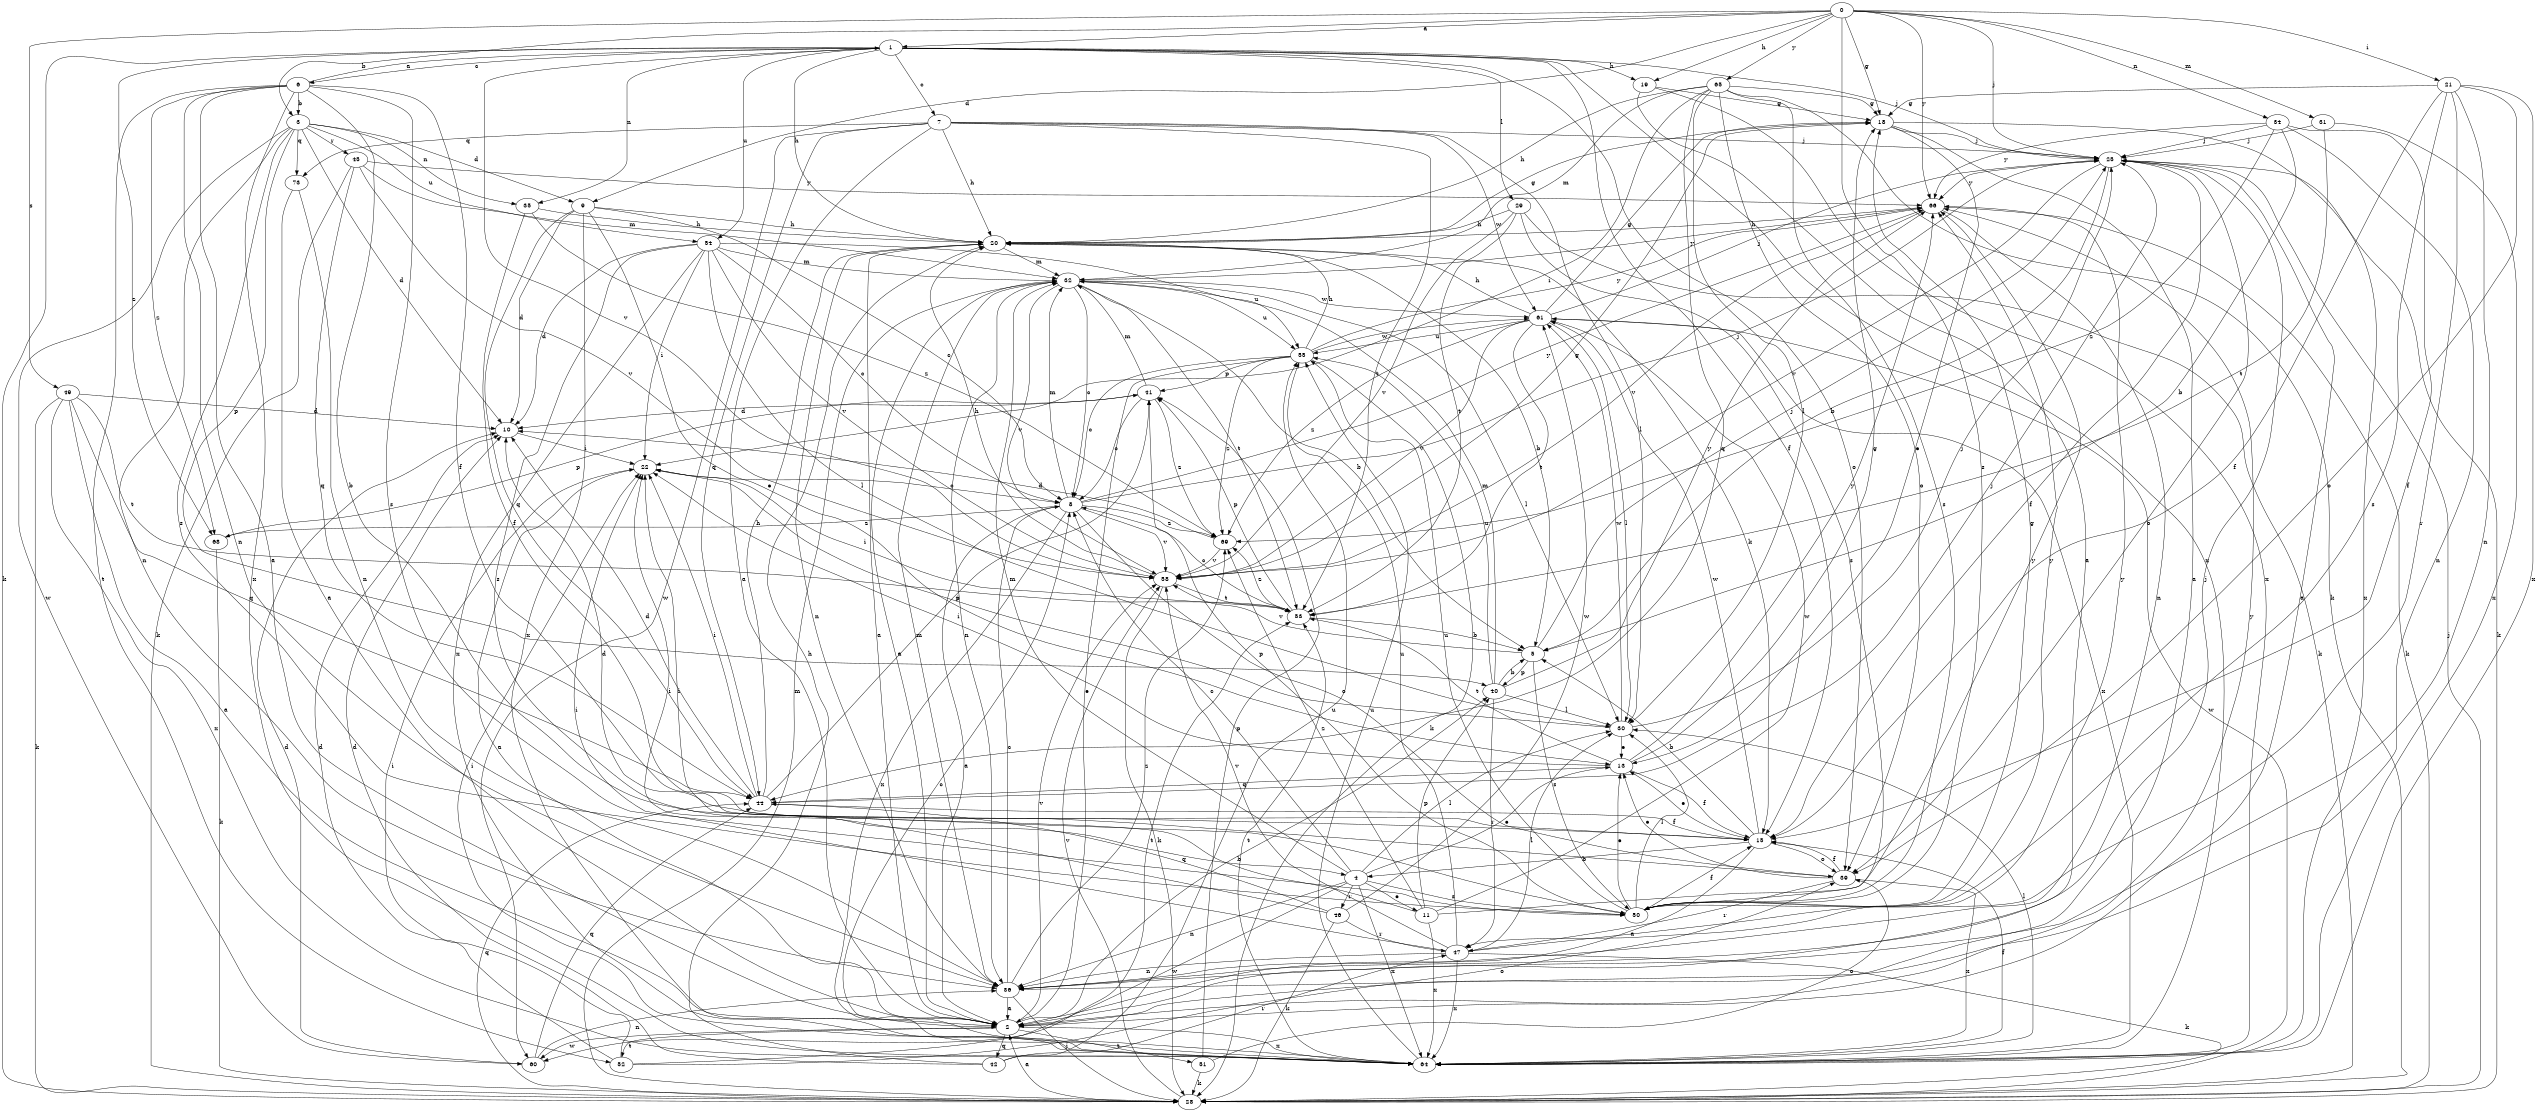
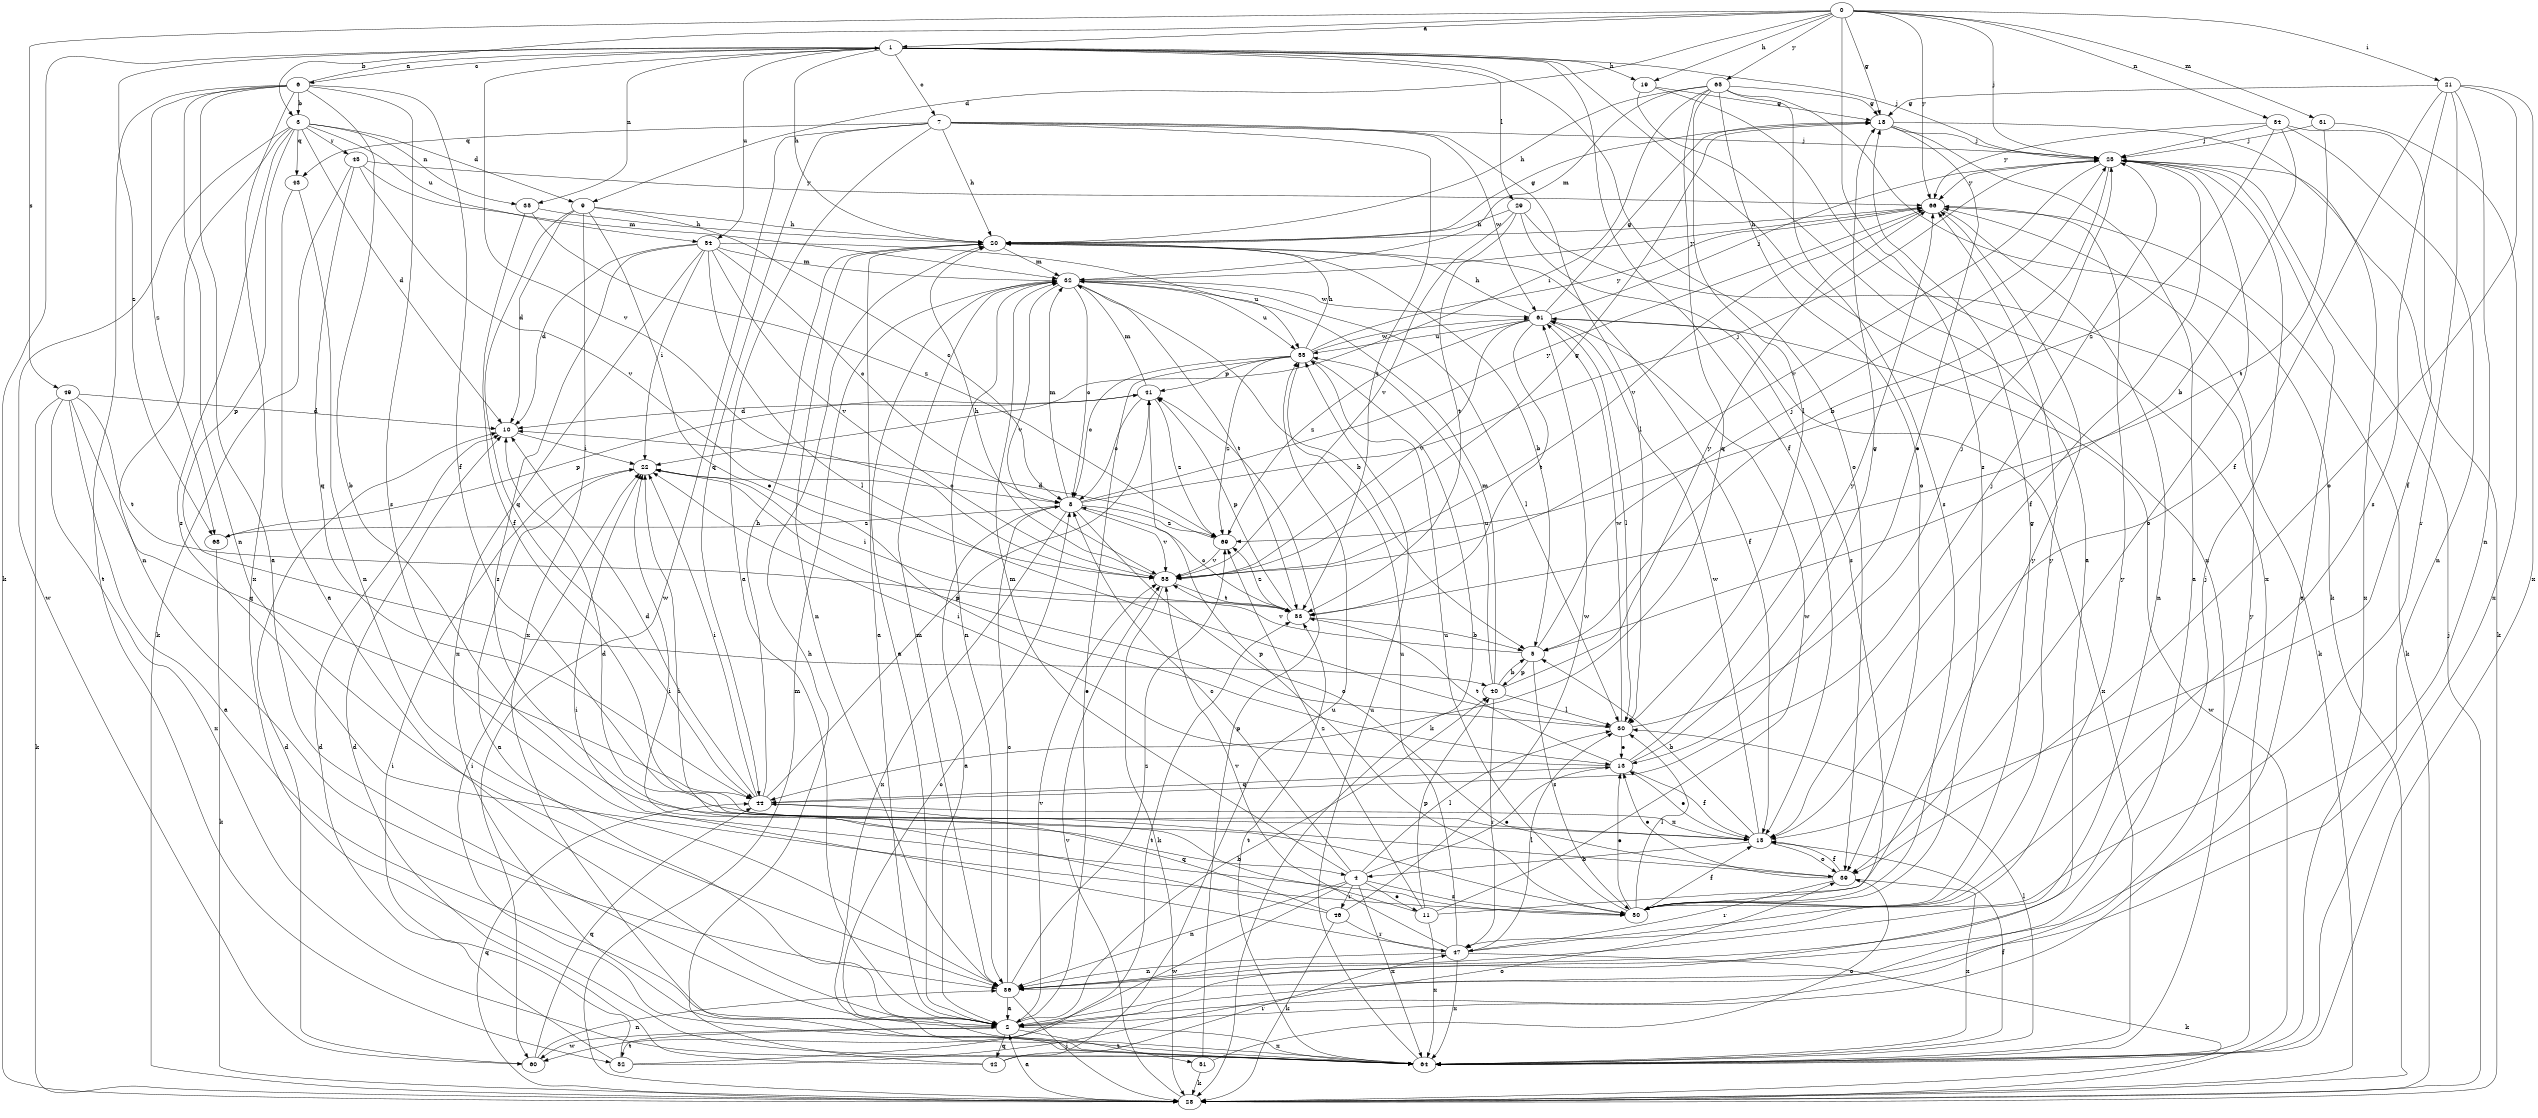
(297, 183) -> (297, 183)
(1750, 542) -> (1750, 542)
(1674, 822) -> (1674, 822)
(1573, 948) -> none
